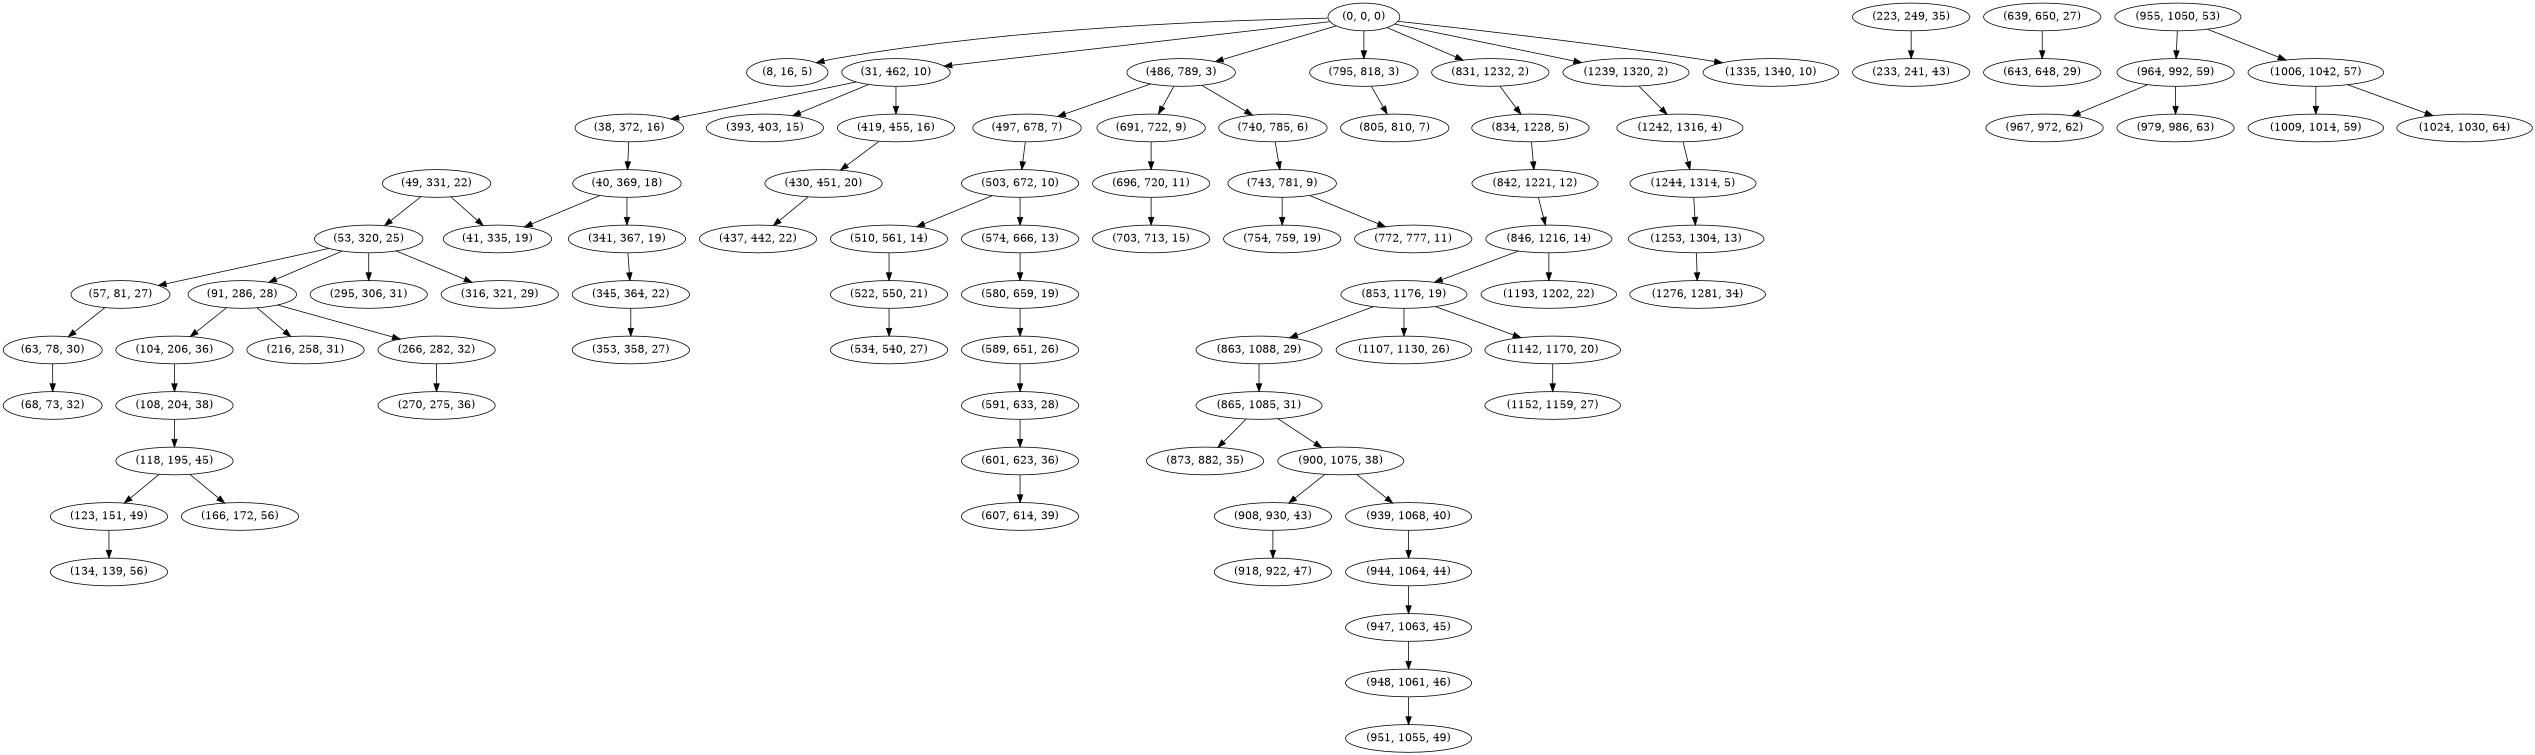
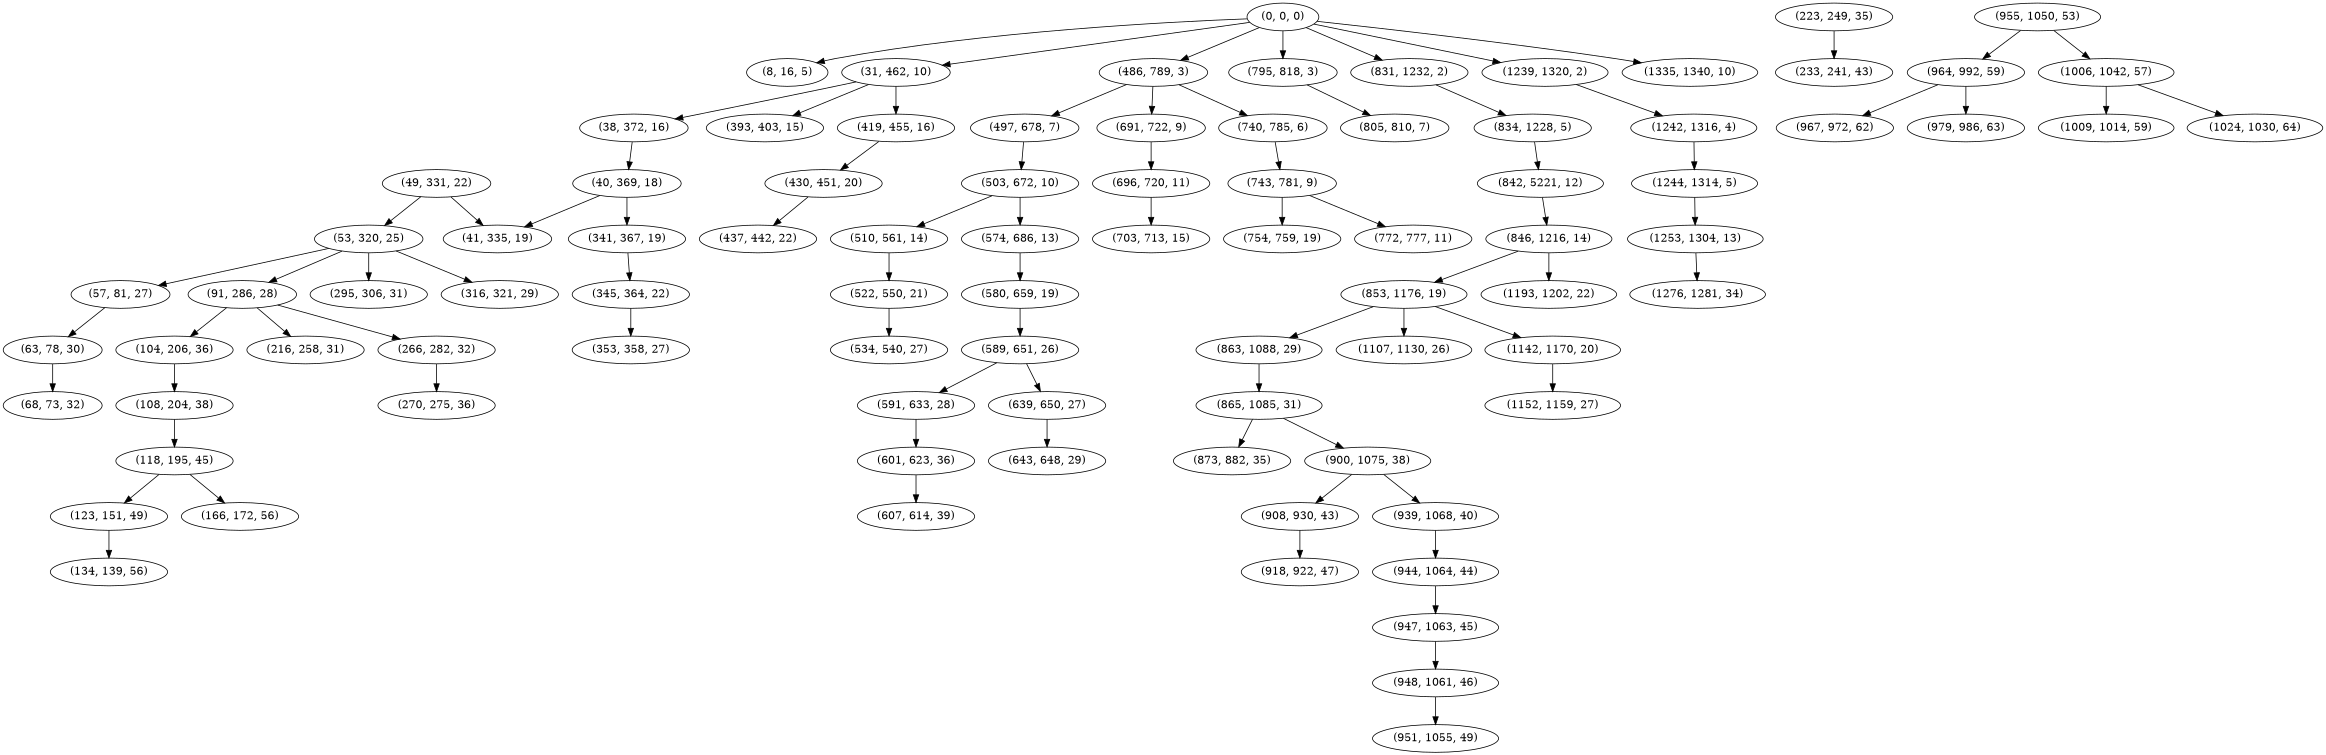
(1535, 183) -> (1540, 183)
(1020, 239) -> (1020, 239)
none -> (1032, 374)
